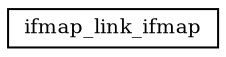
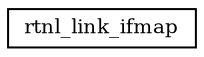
(113, 28) -> (102, 28)
